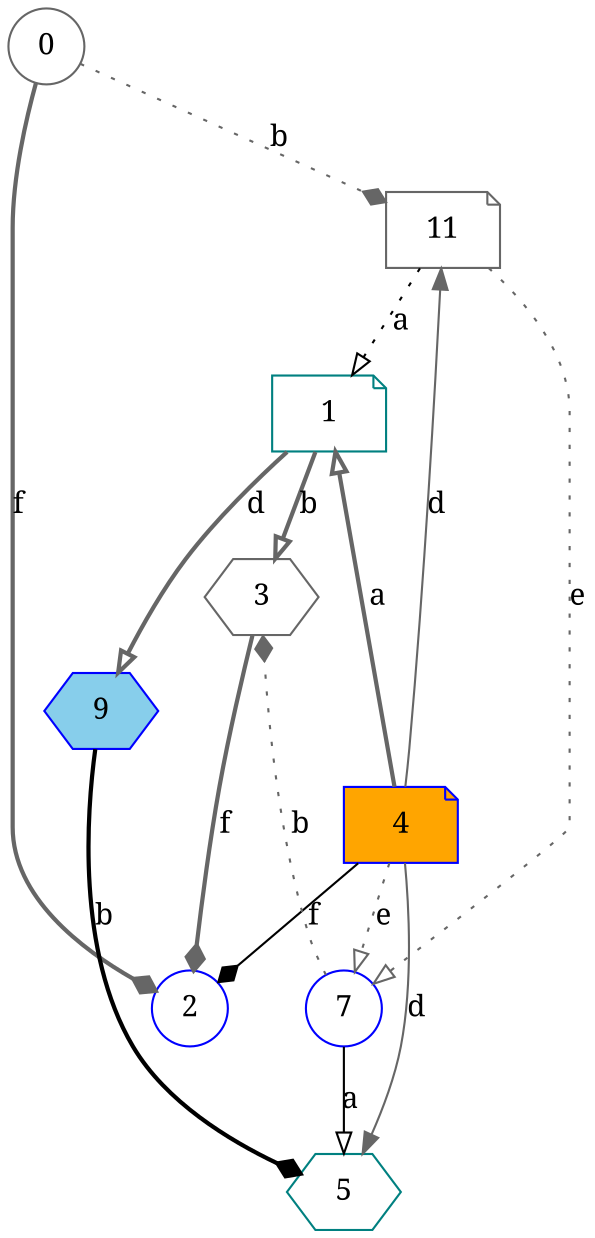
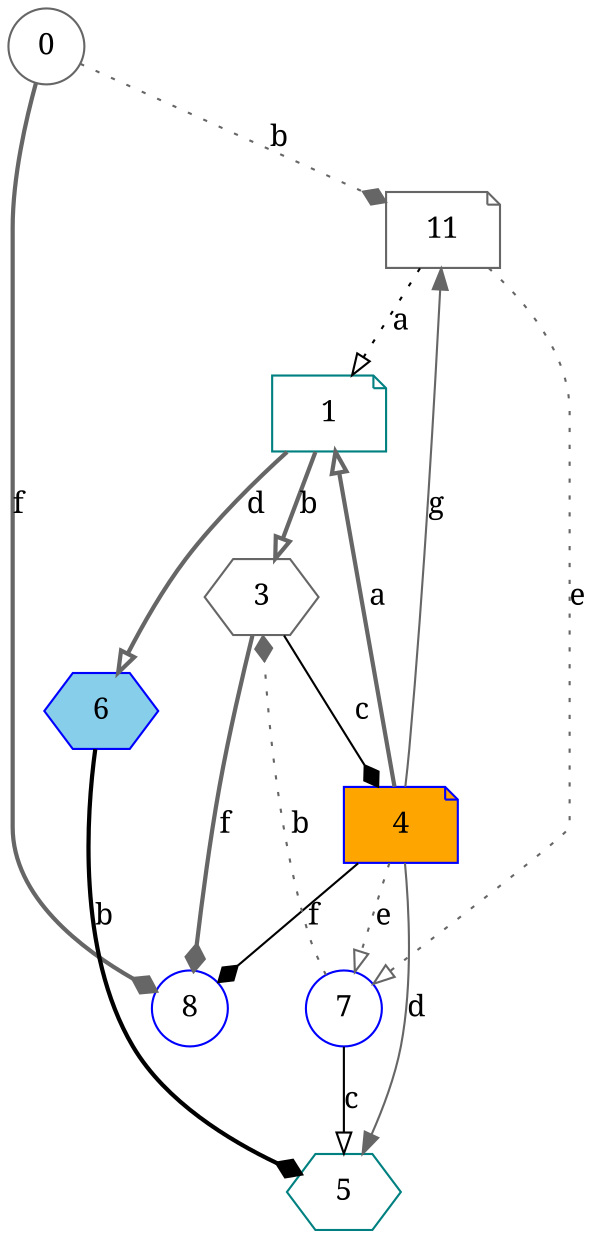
(437, 505) -> (437, 505)
none -> (324, 700)
(101, 711) -> (101, 711)
(190, 1008) -> (190, 1008)
(351, 1100) -> (351, 1100)
